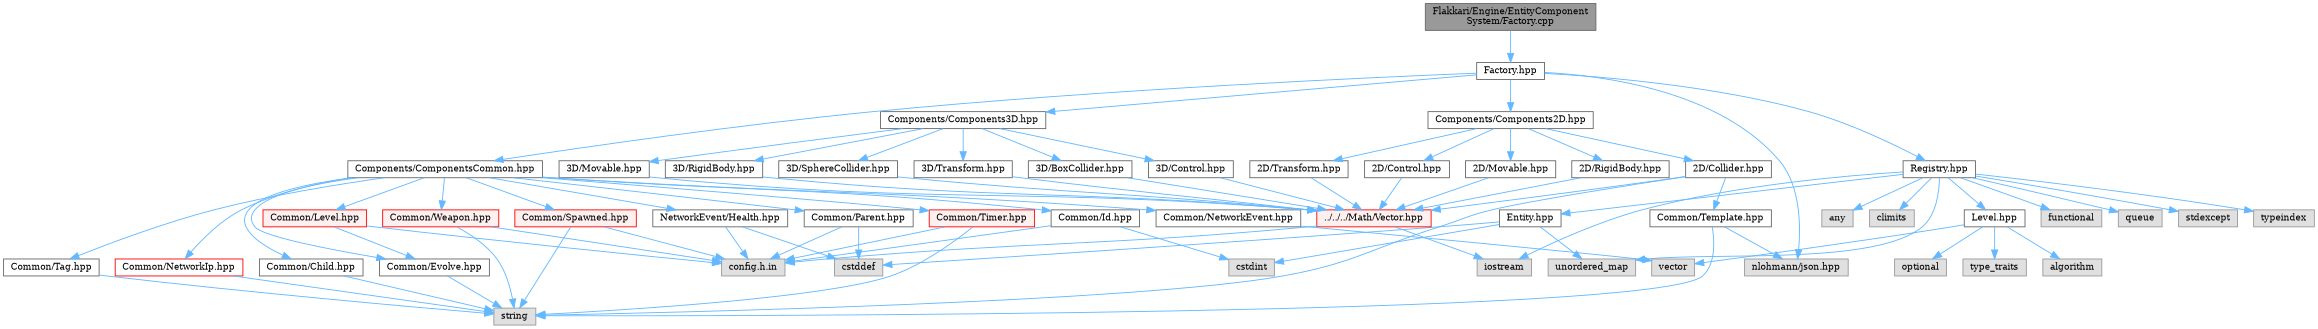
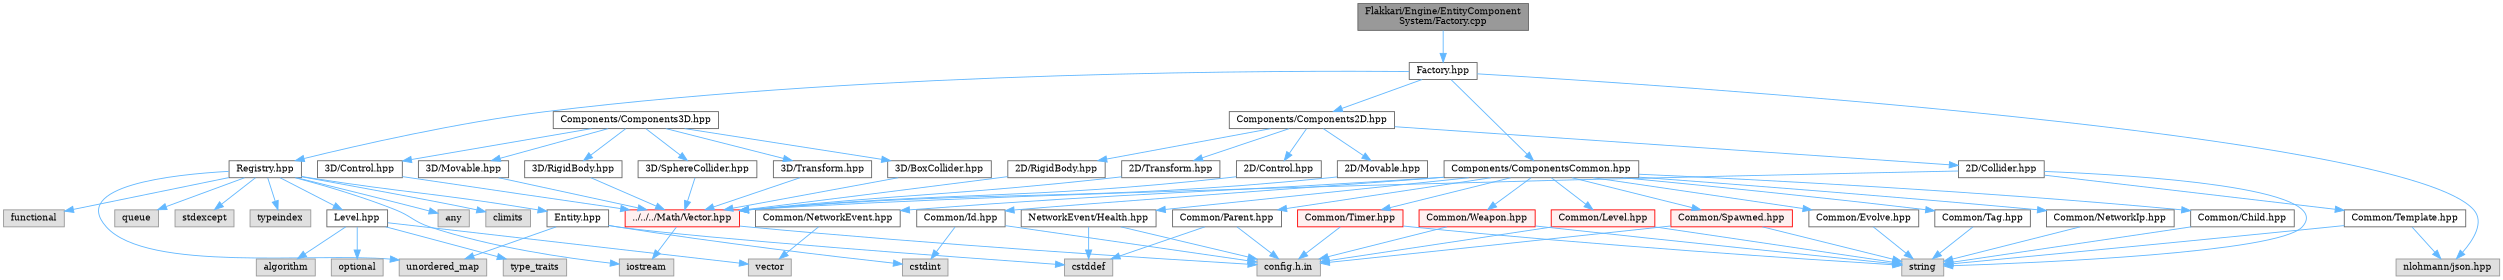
(1266, 93) -> none
(370, 241) -> (1774, 244)
(179, 267) -> (2110, 218)
